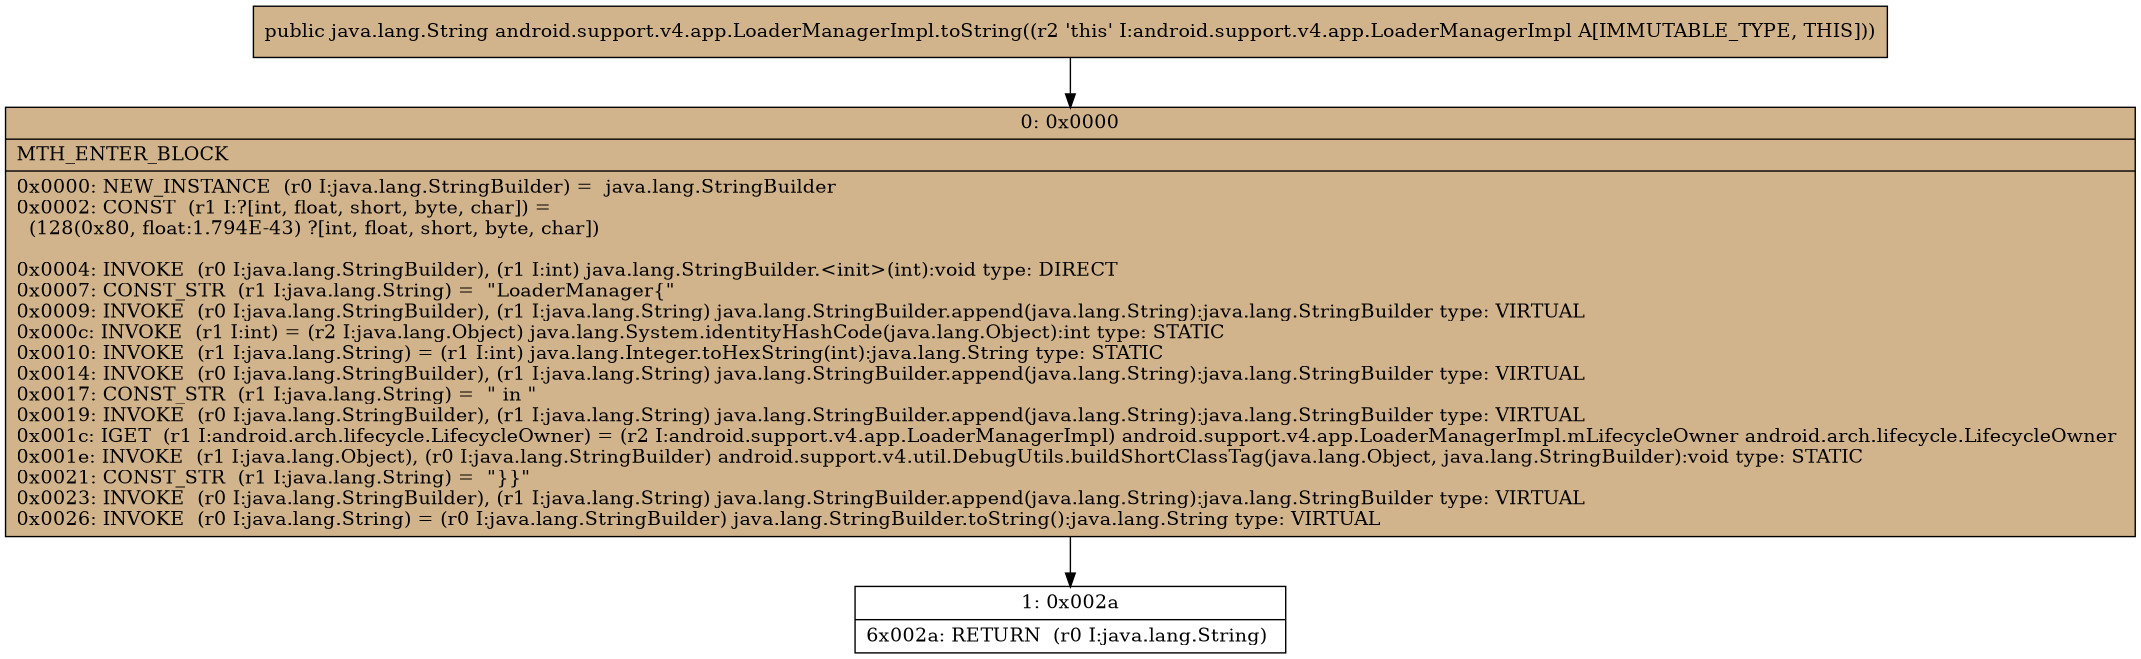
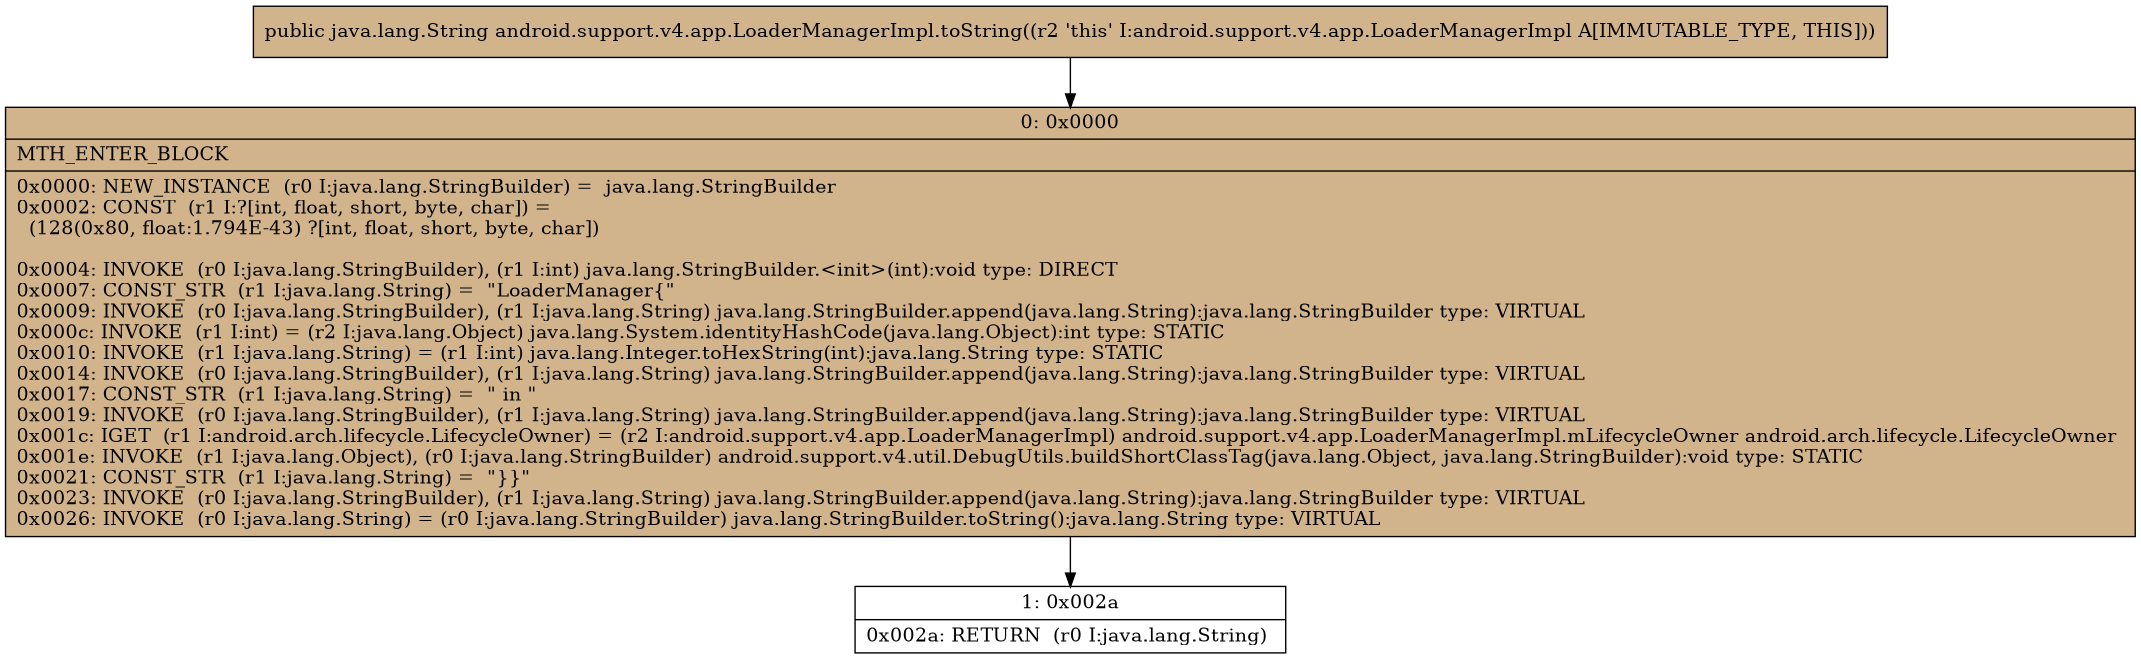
(1070, 636) -> (1070, 636)
